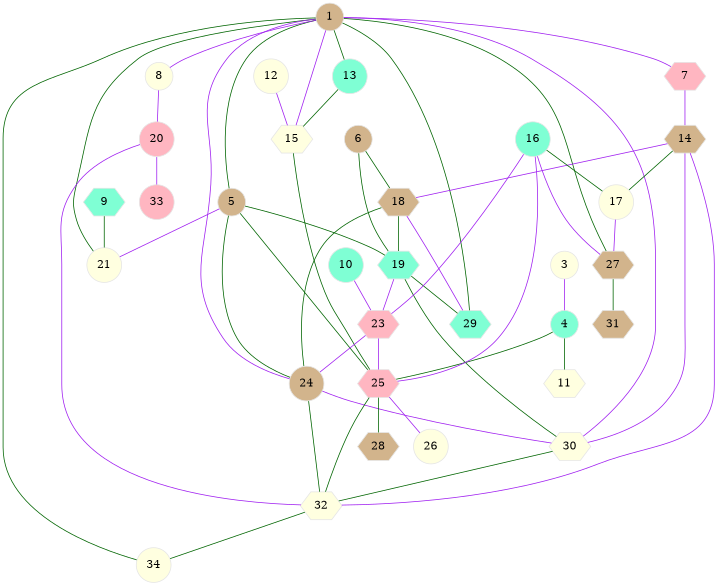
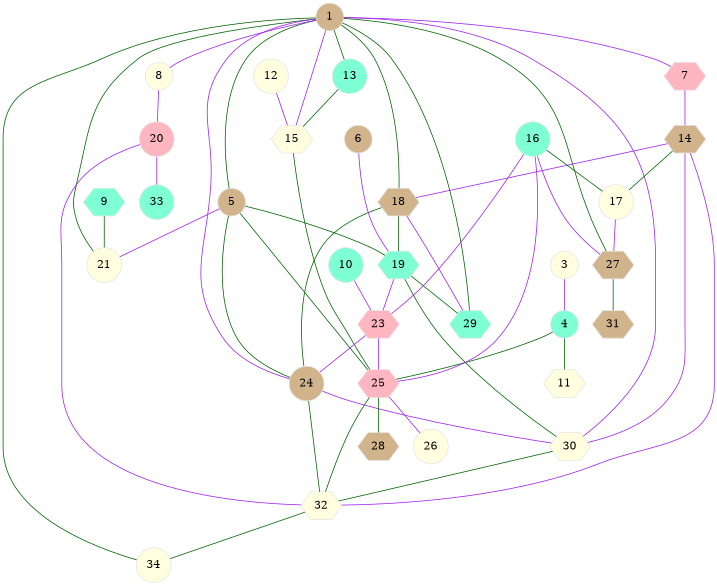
(378, 170) -> (390, 98)
(157, 202) -> (157, 202)
(366, 205) -> (366, 205)
